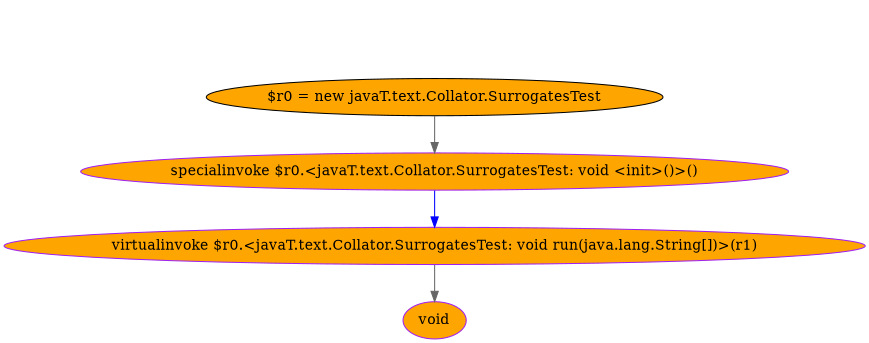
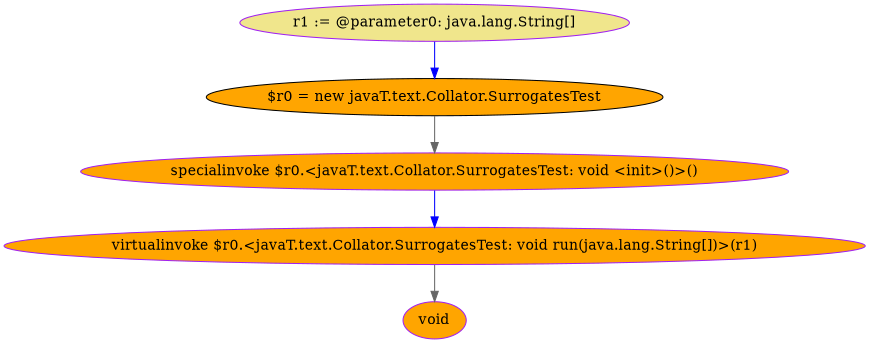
none -> (435, 23)
